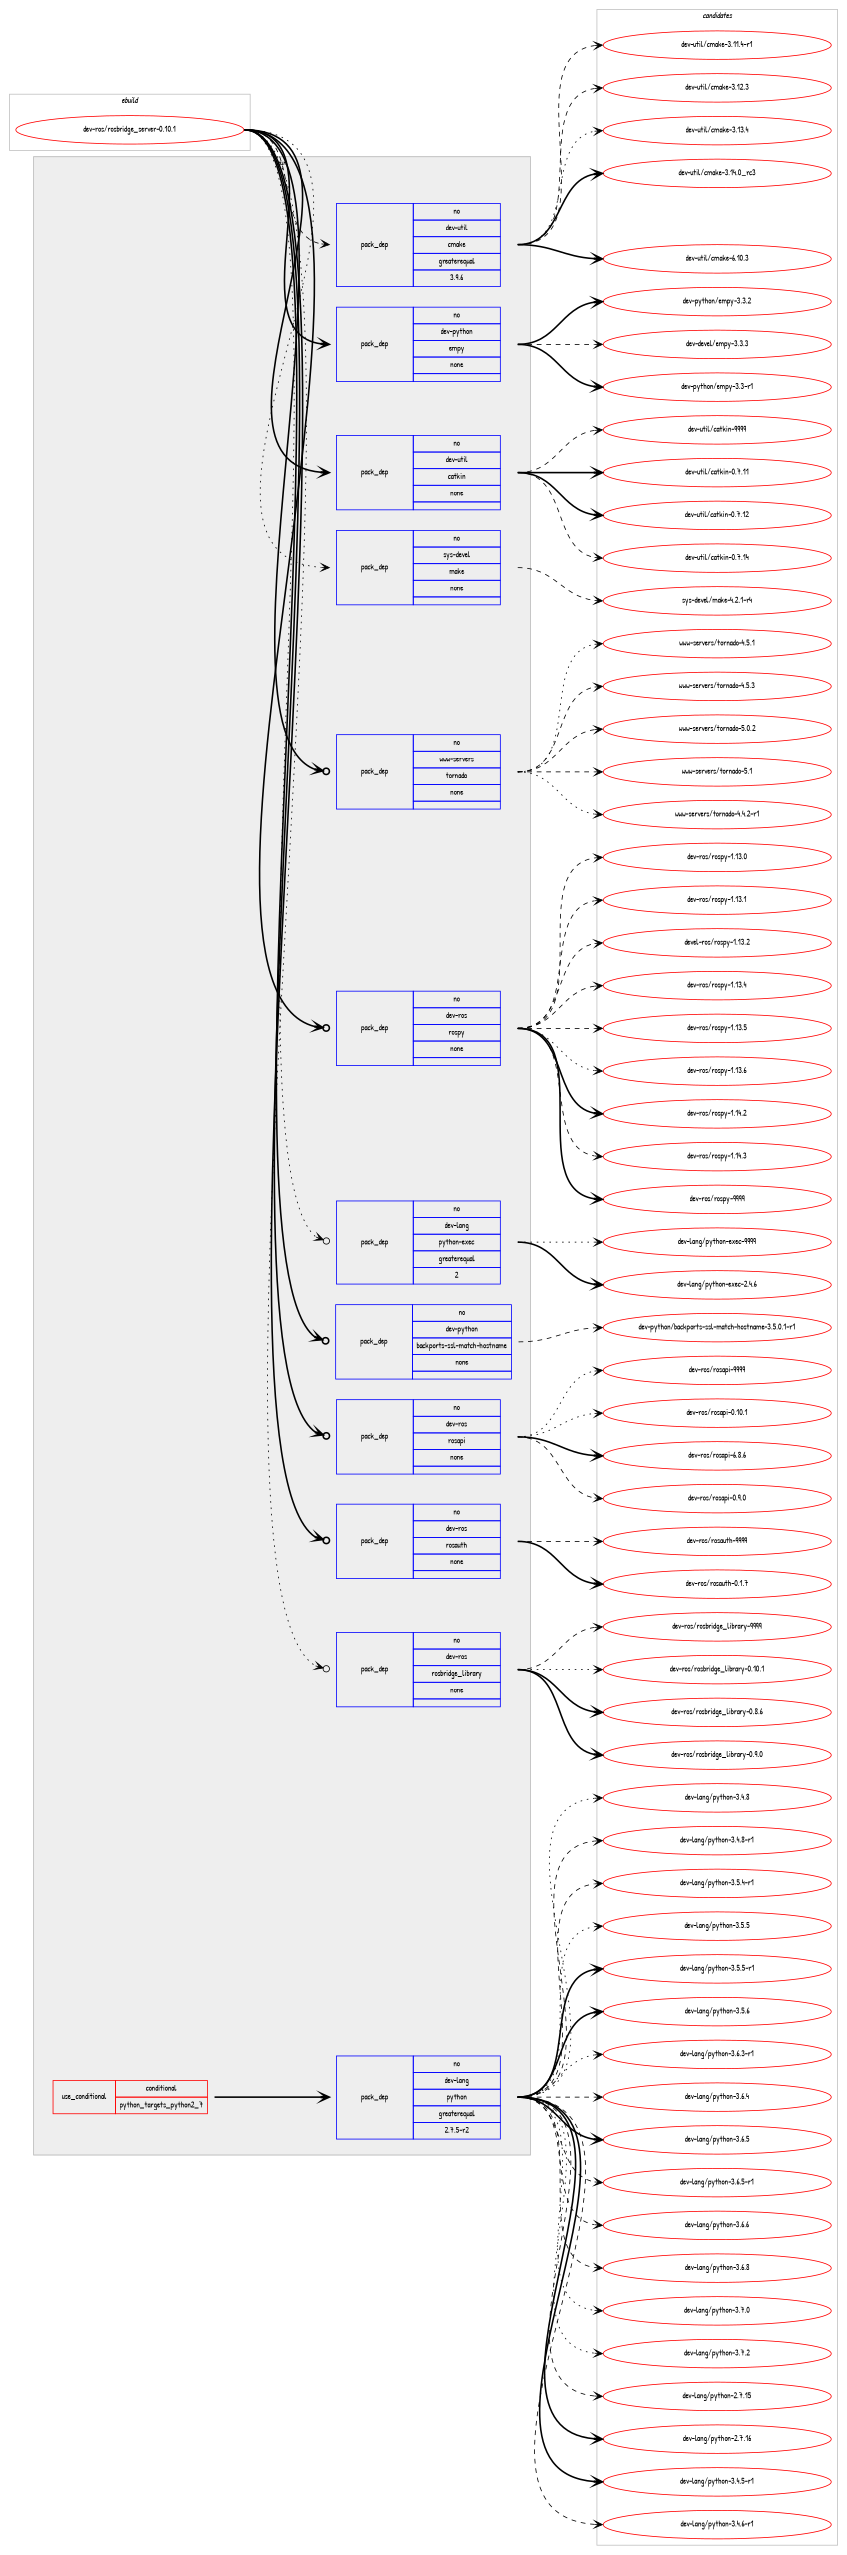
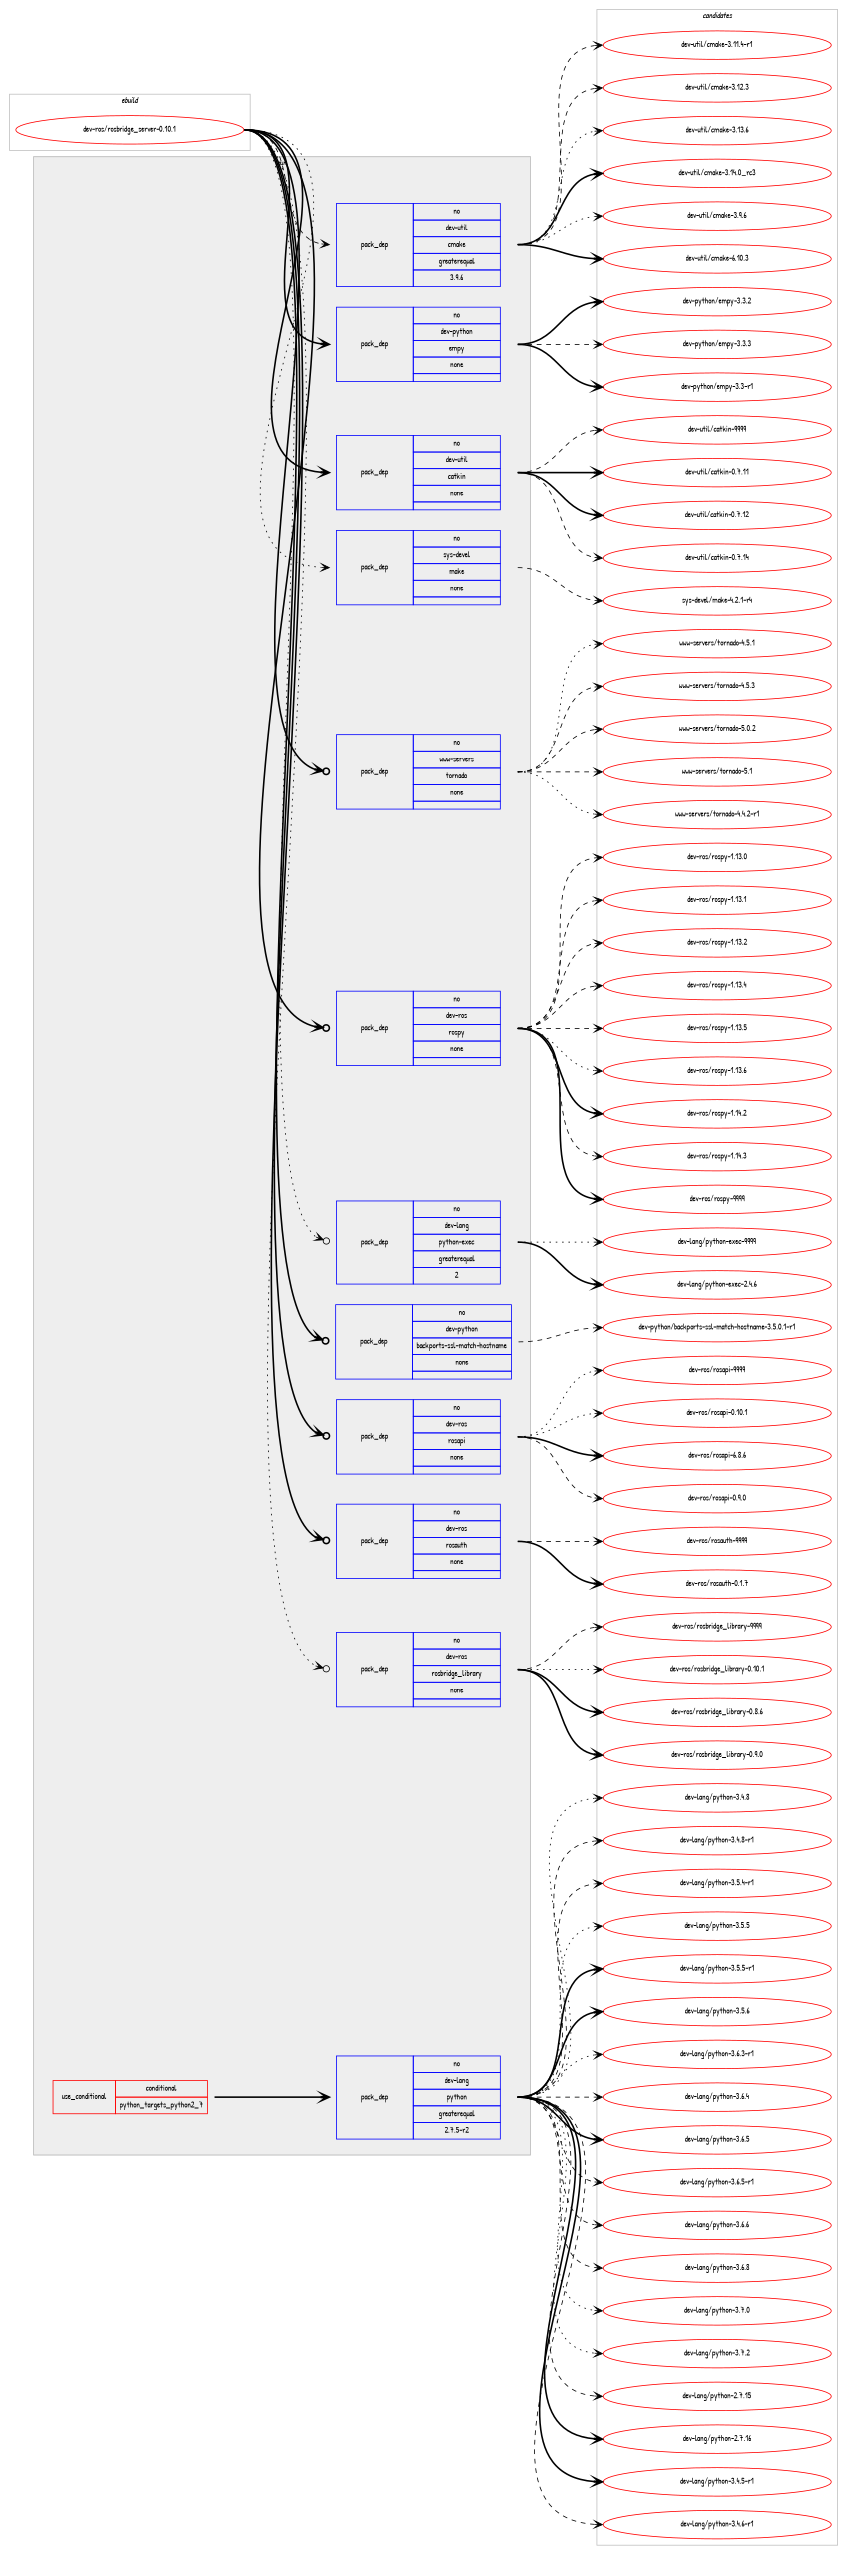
(717, 131) -> (717, 131)
none -> (717, 216)
(717, 344) -> (717, 344)
(717, 943) -> (717, 943)
